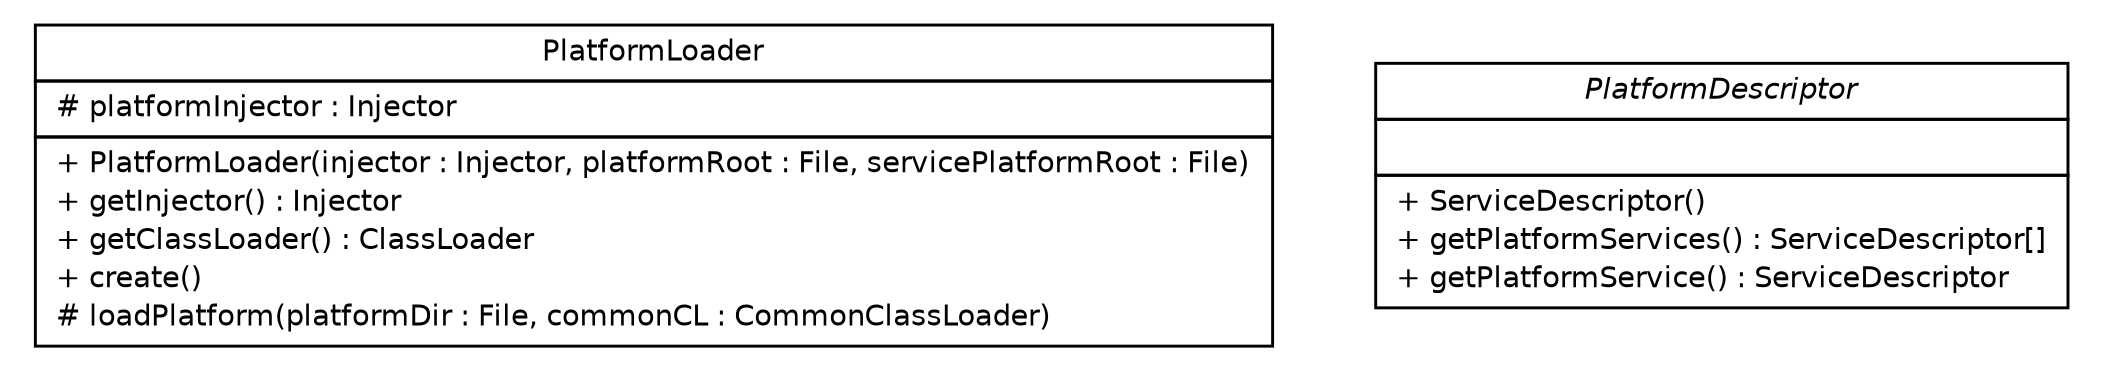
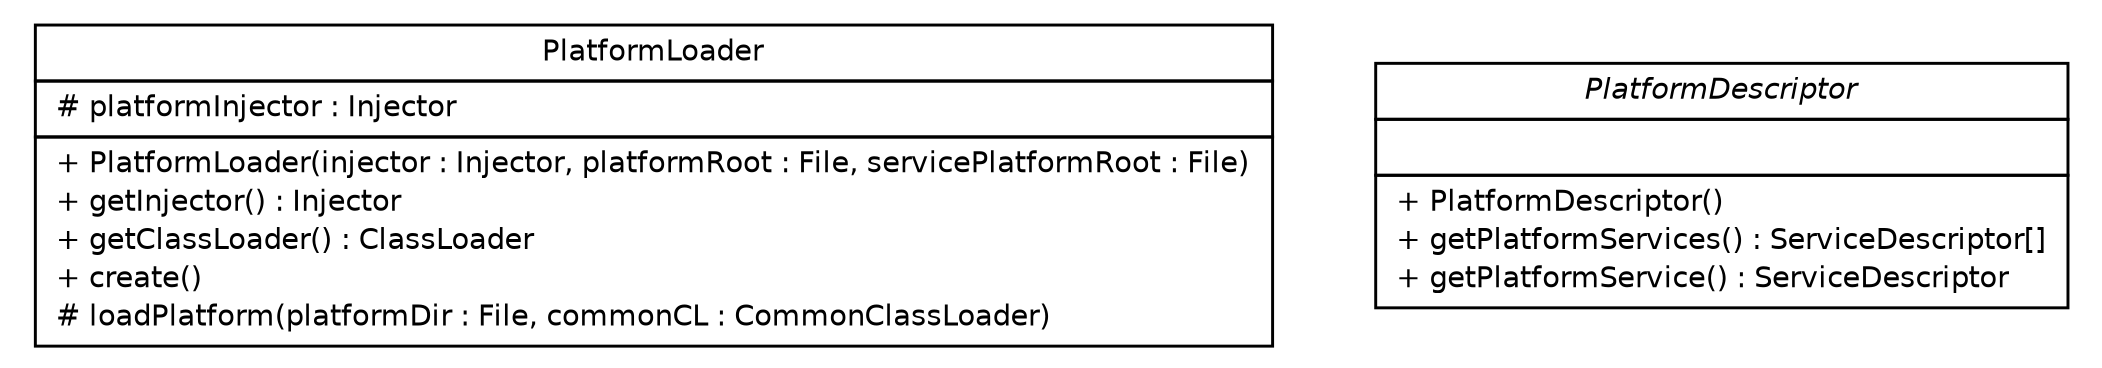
(1552, 202) -> (1561, 202)
